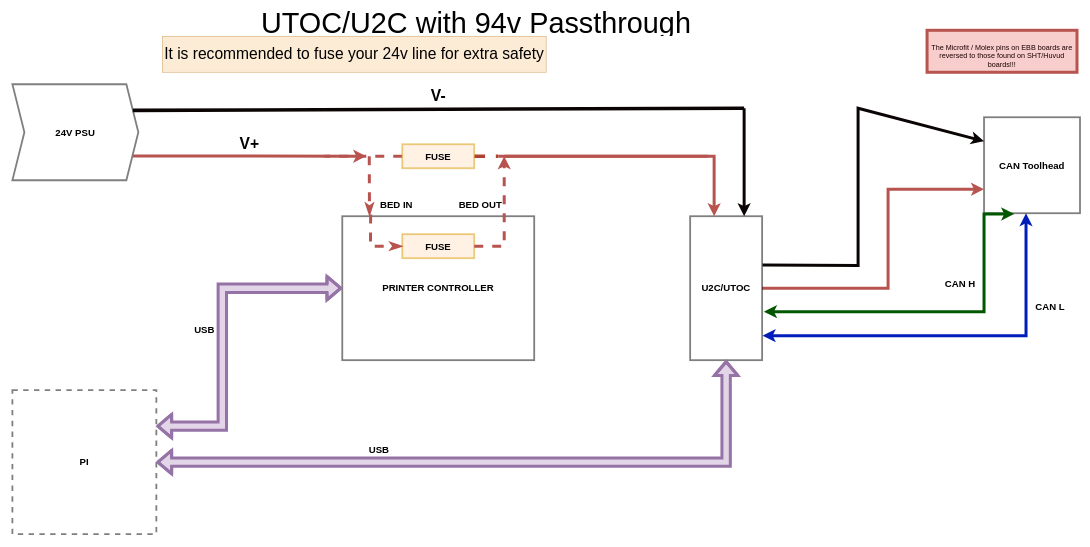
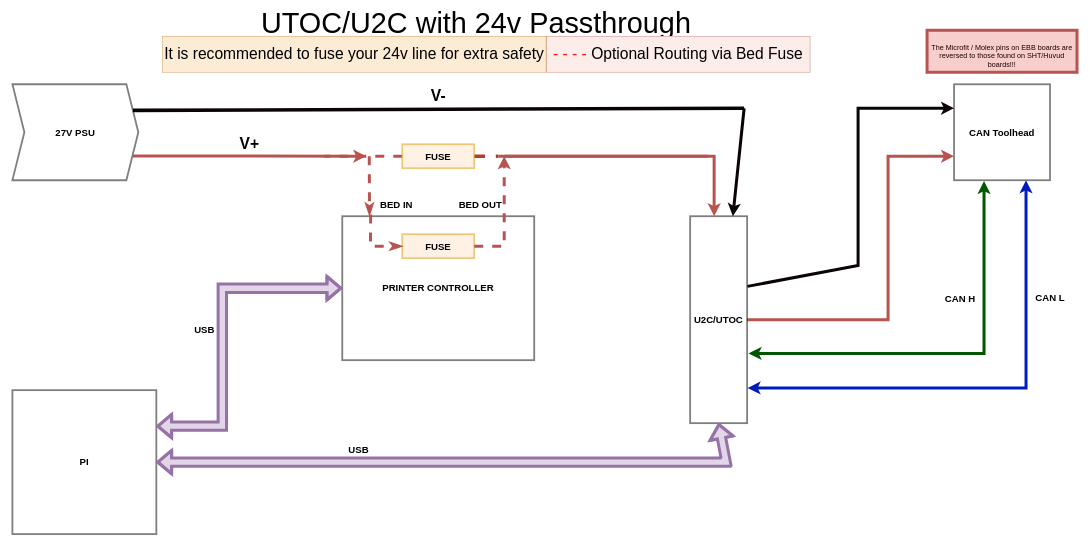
(480, 24) -> (480, 24)
none -> (678, 54)
(75, 132) -> (75, 132)
(1032, 165) -> (1002, 132)
(726, 288) -> (719, 320)
(84, 462) -> (84, 462)
